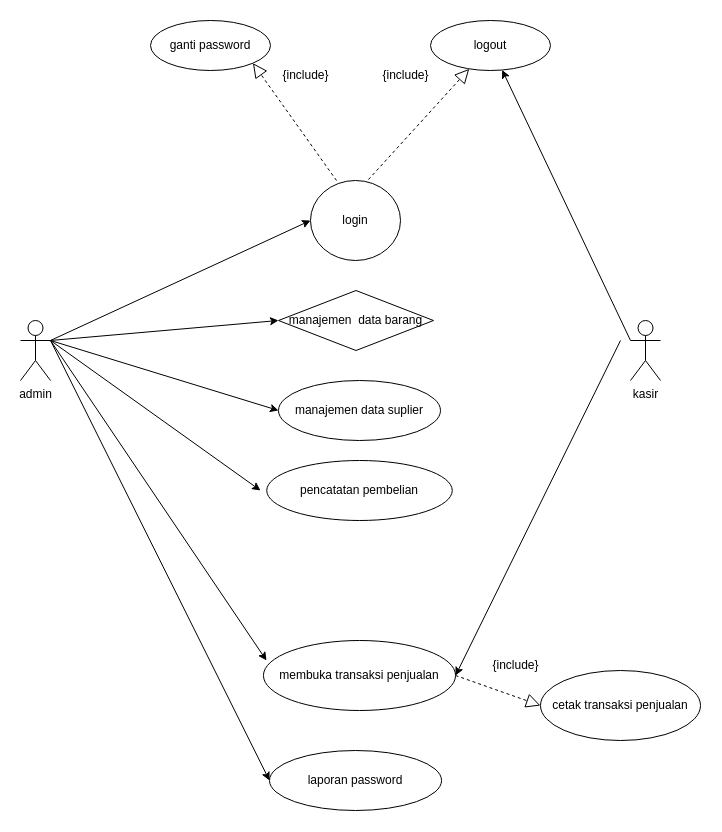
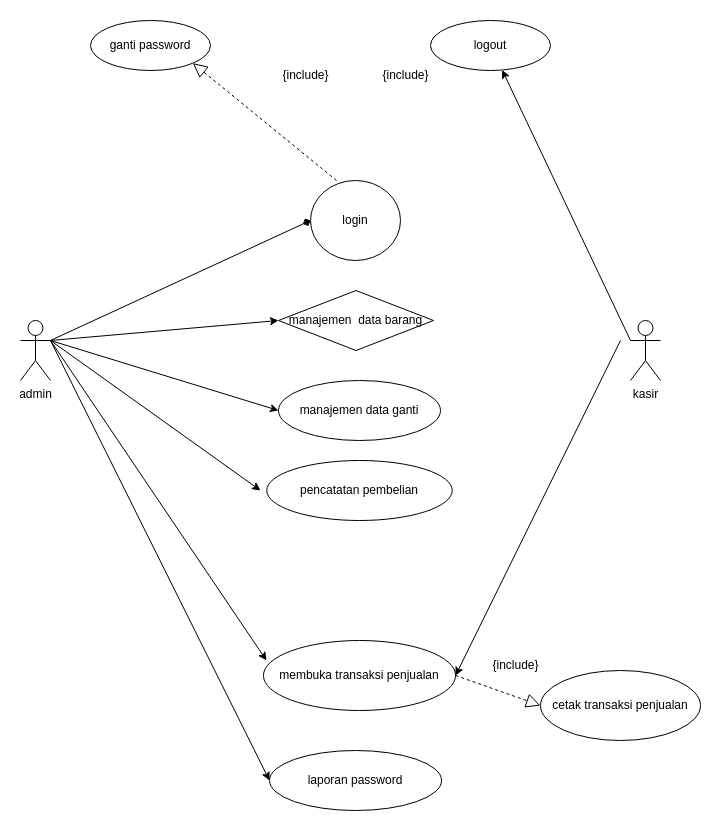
(211, 46) -> (151, 46)
(414, 130) -> none
(303, 224) -> (303, 224)
(360, 411) -> (360, 411)
